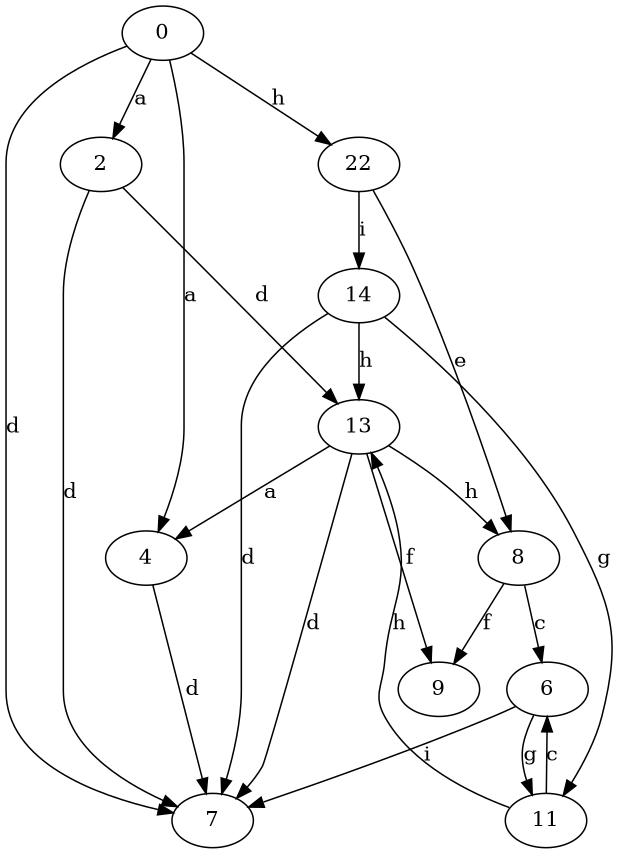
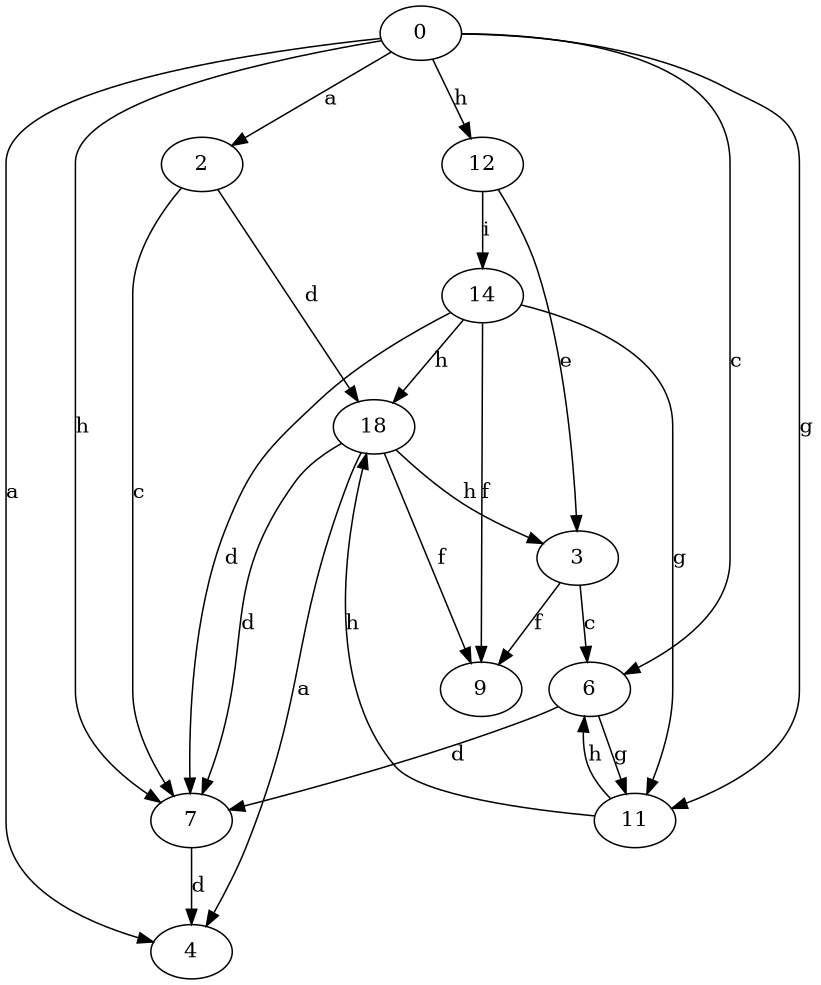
(359, 164) -> (483, 164)
none -> (730, 272)
none -> (799, 319)
(14, 427) -> (83, 427)
(359, 427) -> (374, 427)
none -> (482, 485)
(71, 492) -> (139, 492)
(519, 558) -> (578, 558)
(178, 682) -> (192, 879)
(428, 755) -> (459, 755)
(552, 755) -> (596, 755)
